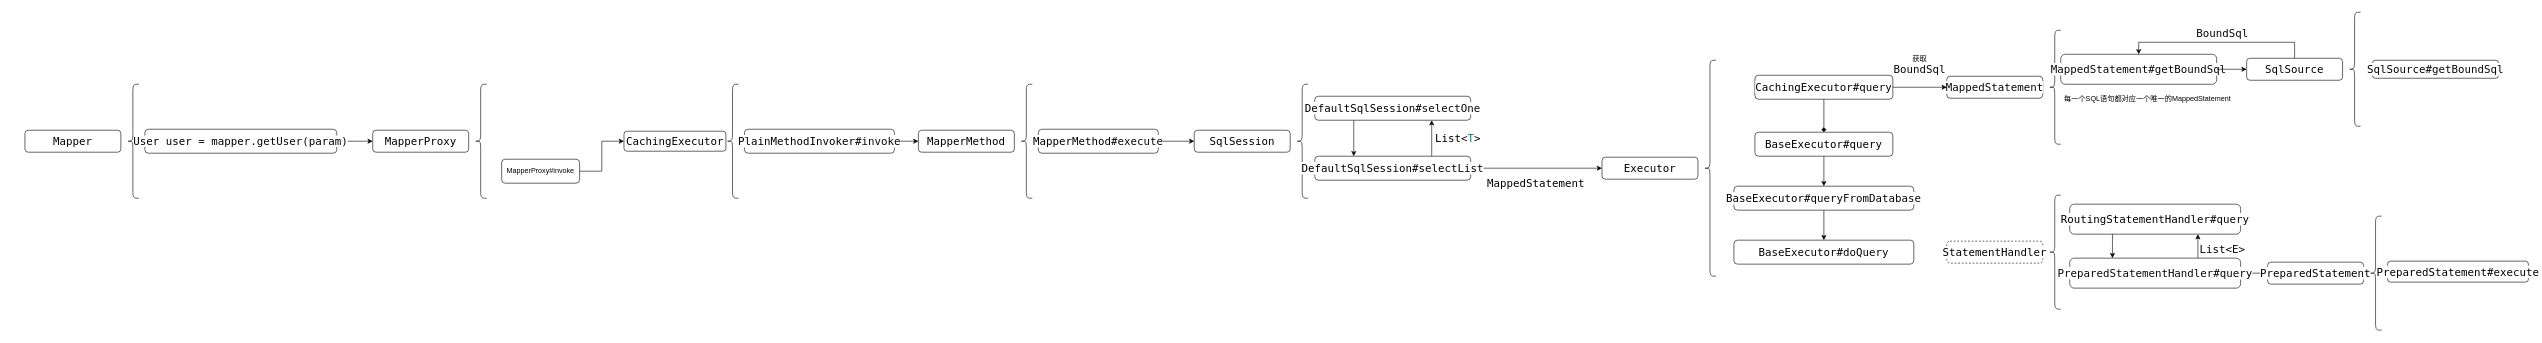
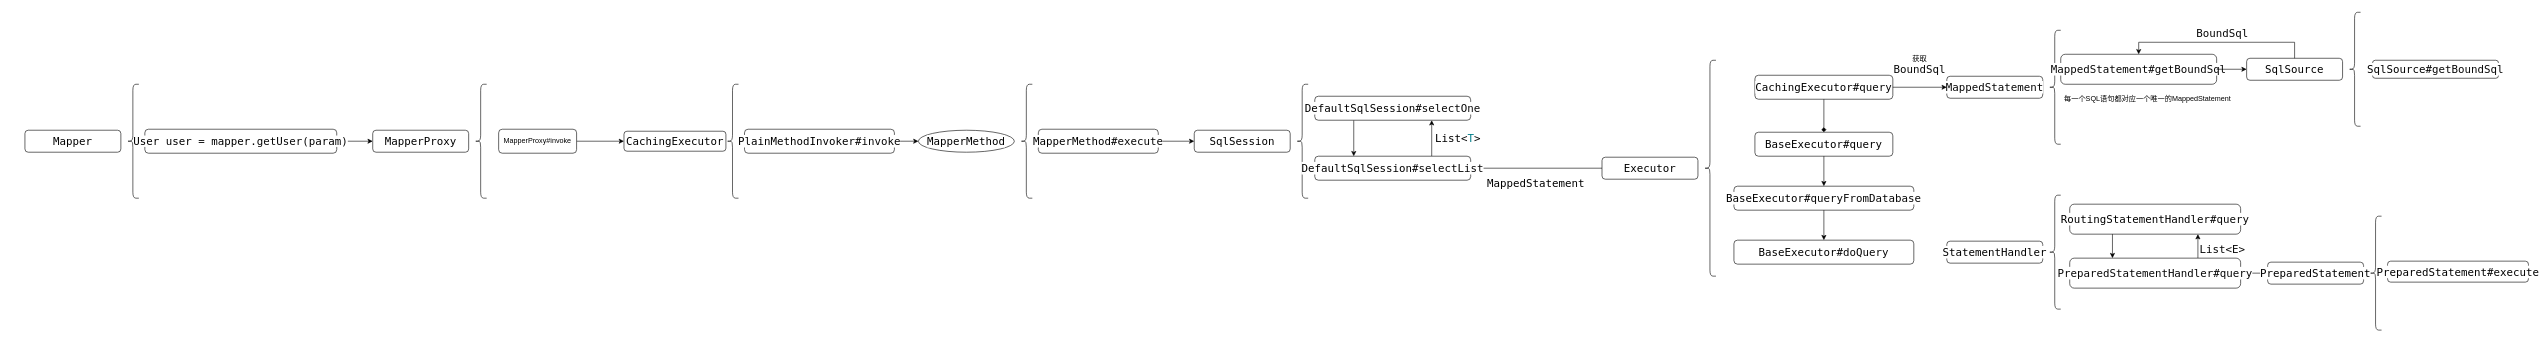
(966, 141) -> (966, 141)
(1596, 168) -> (1598, 168)
(540, 171) -> (537, 141)
(1995, 252) -> (1995, 252)
